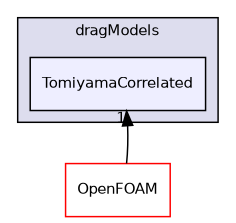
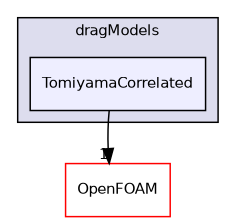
(128, 145) -> (108, 132)
